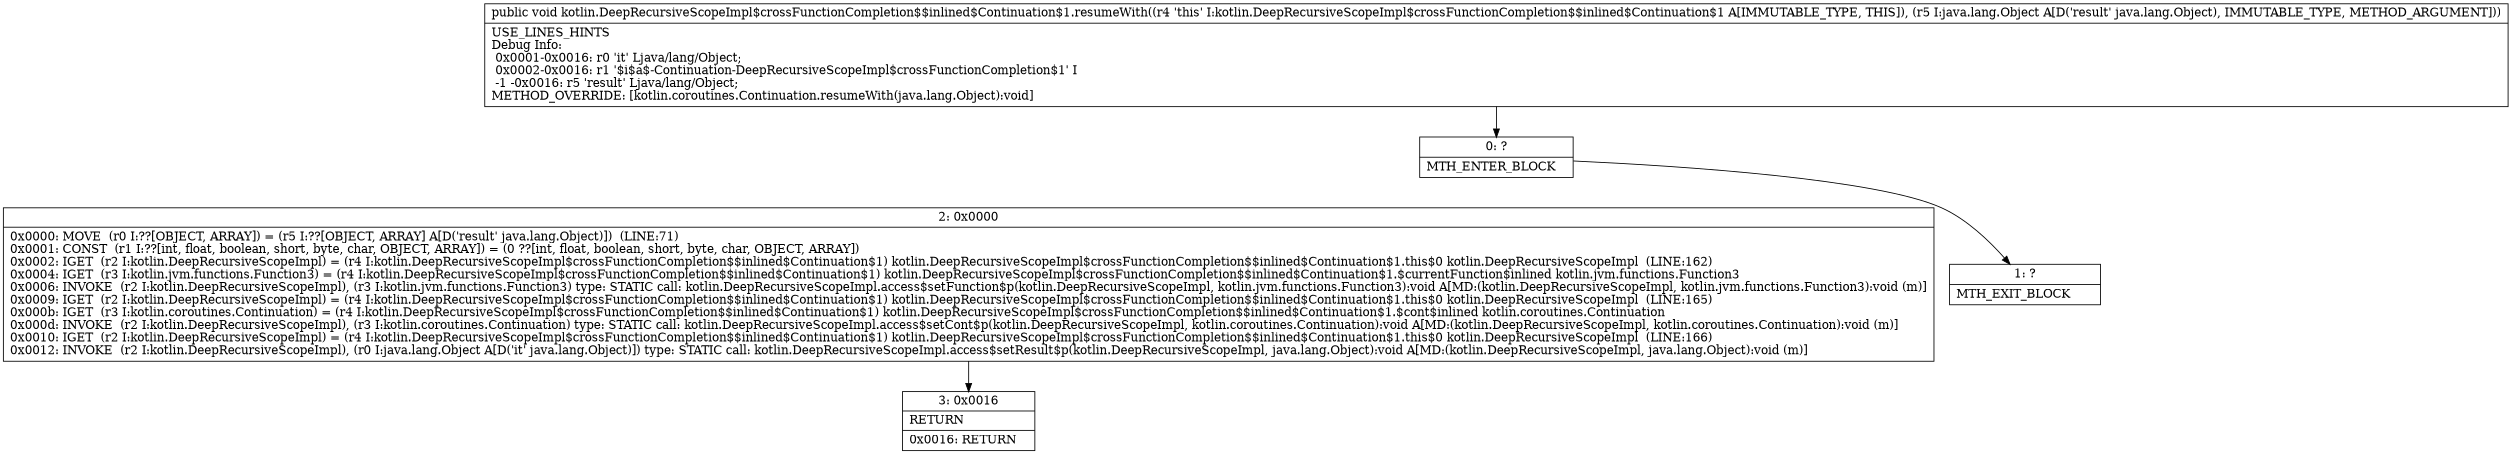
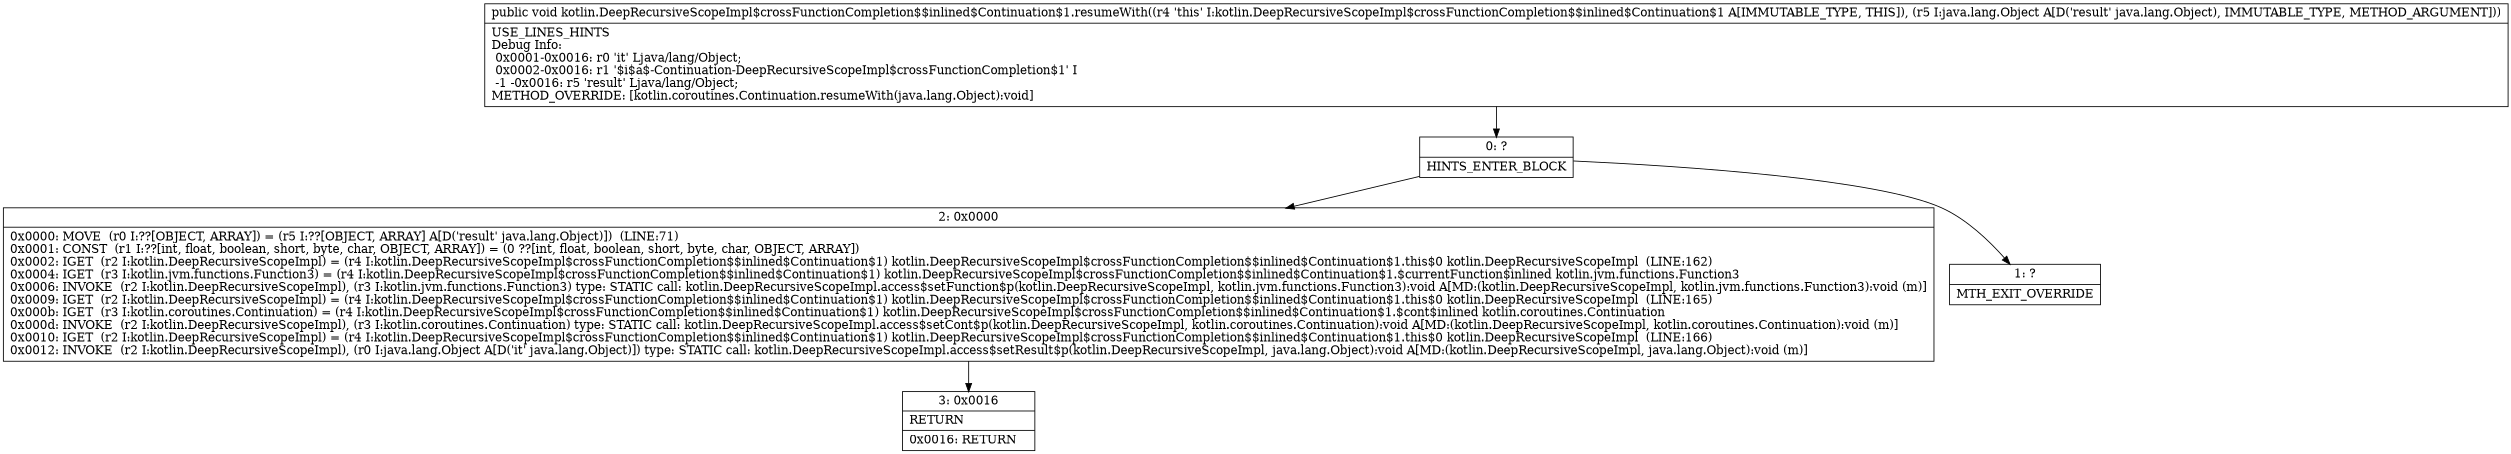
(1491, 167) -> (1496, 167)
none -> (1357, 191)
(2014, 294) -> (2025, 294)
